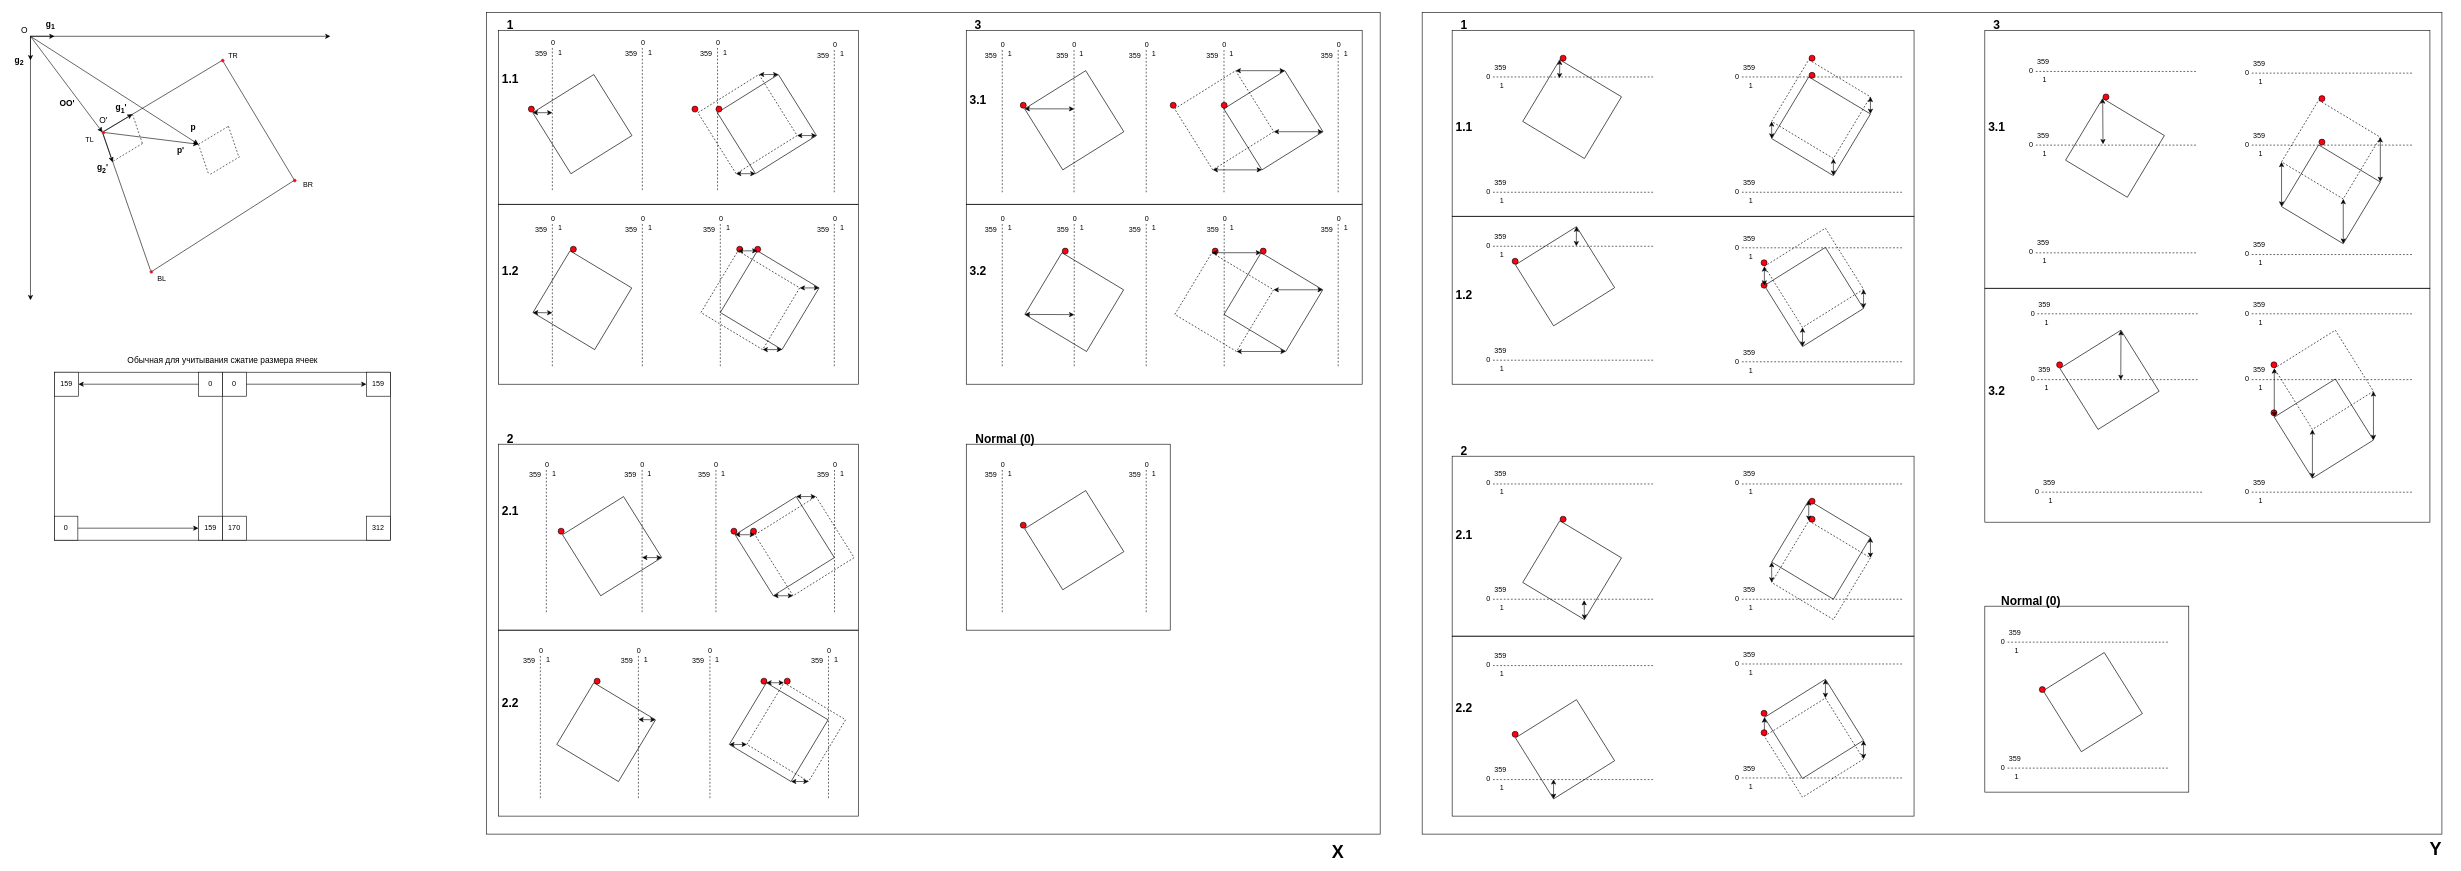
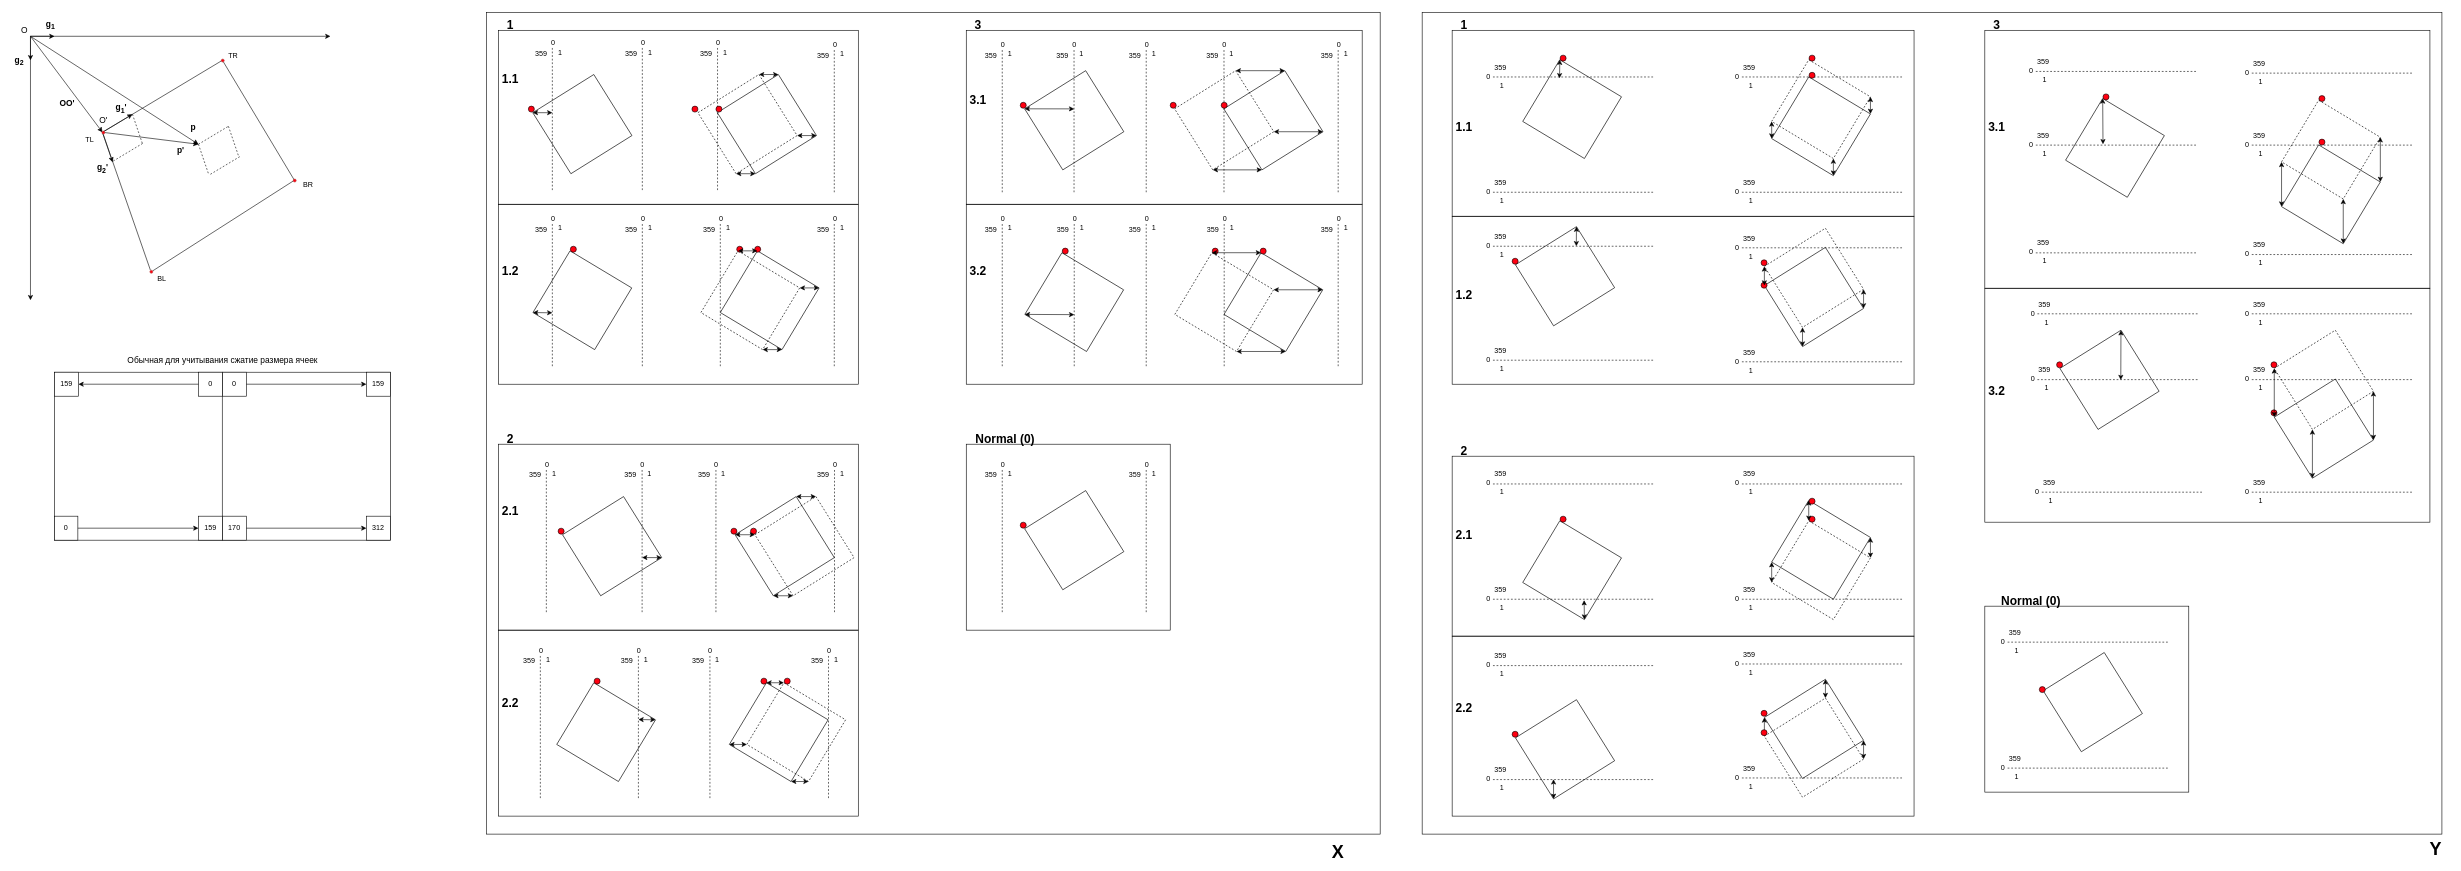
none -> (360, 528)
